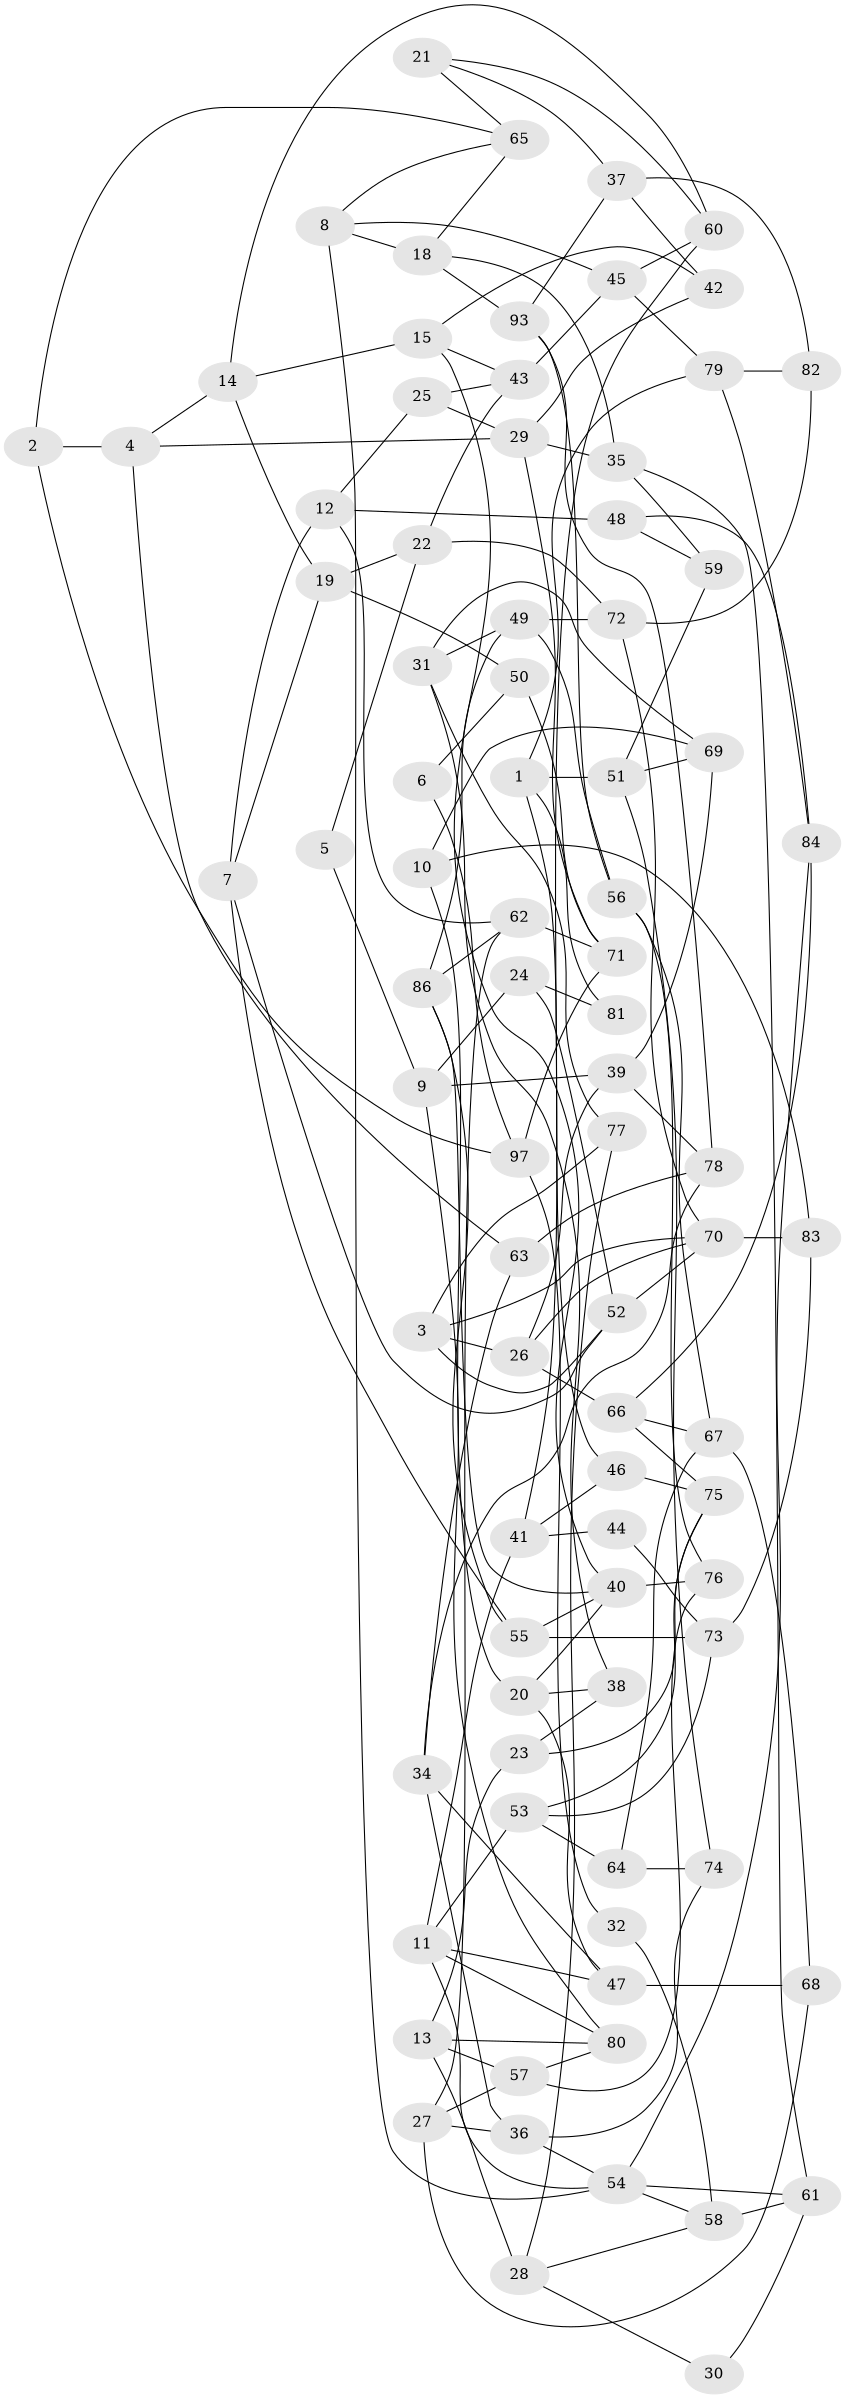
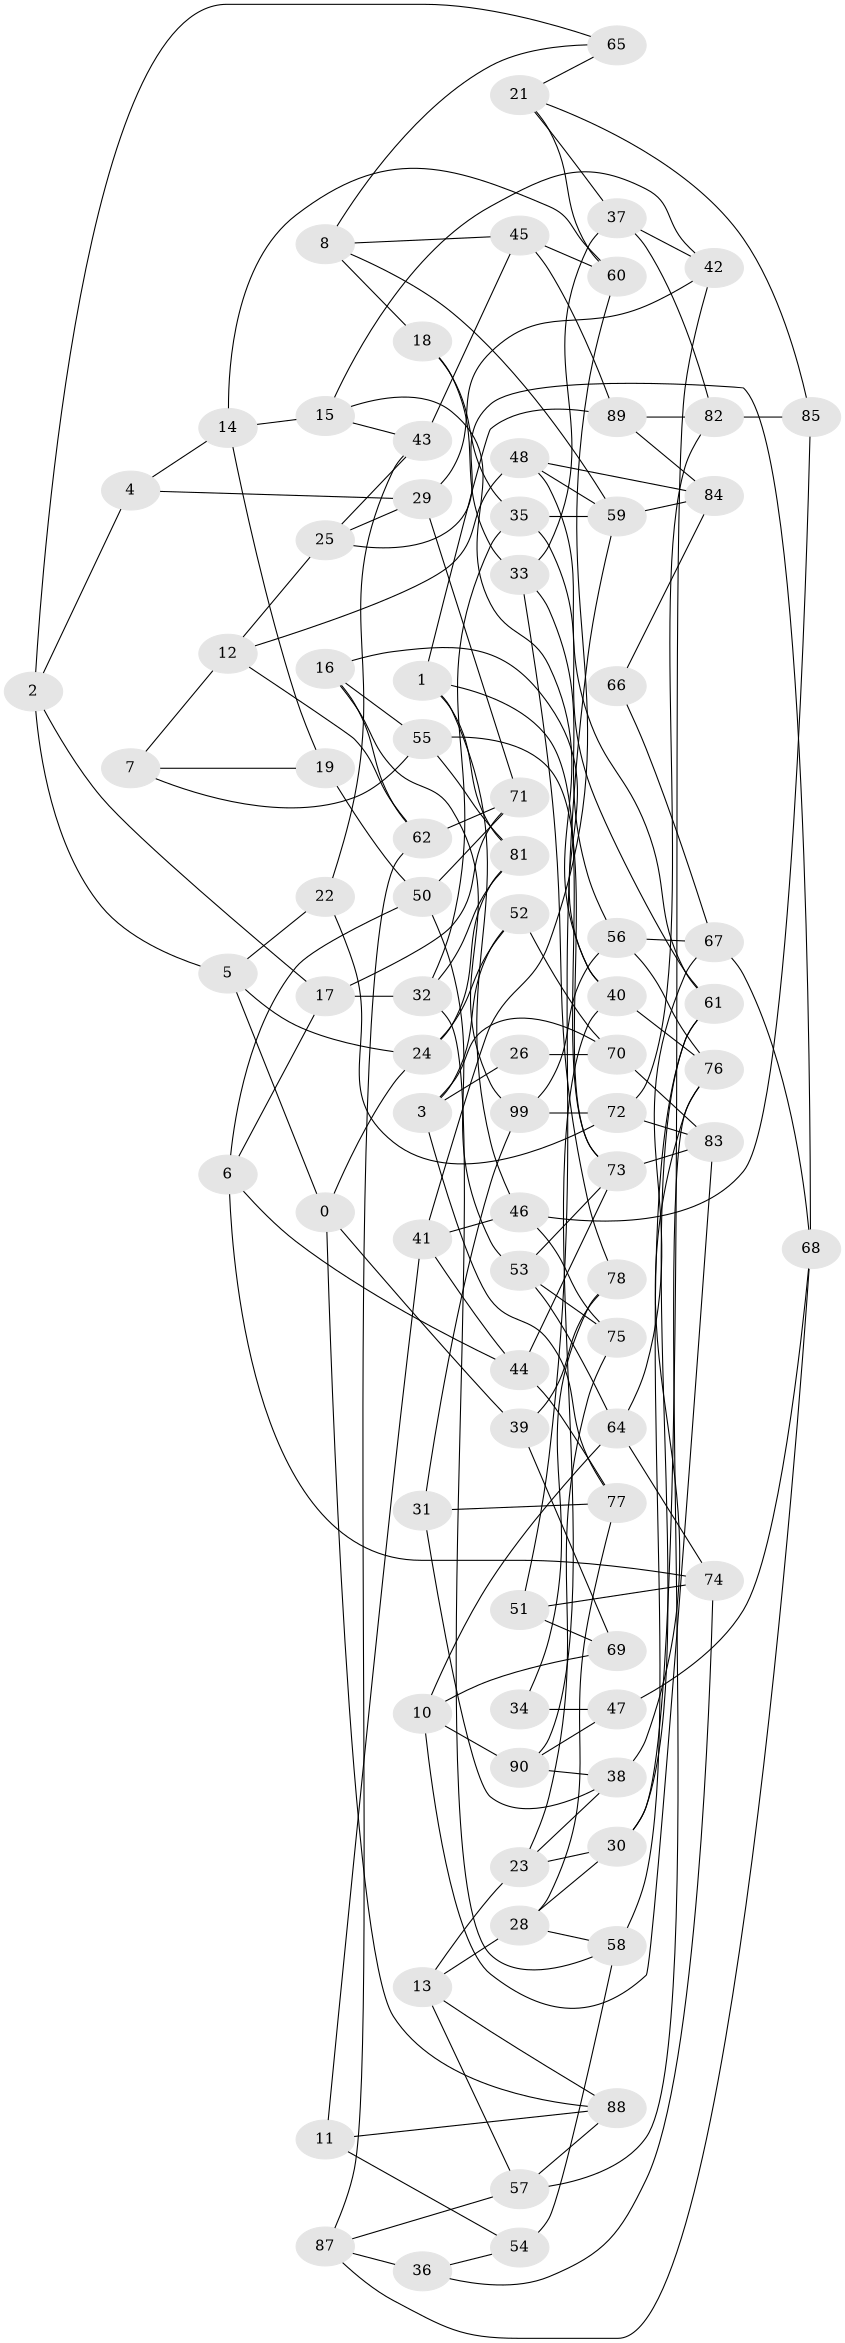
(471, 197) -> none
(520, 321) -> (520, 575)
(714, 371) -> (617, 417)
none -> (811, 417)
(559, 448) -> (462, 764)
none -> (784, 559)
(374, 563) -> none
(520, 620) -> (520, 1113)
(586, 647) -> none
none -> (677, 711)
(569, 777) -> (563, 771)
none -> (77, 868)
none -> (466, 934)
(652, 977) -> (666, 1128)
(422, 988) -> (325, 669)
none -> (314, 1033)
(422, 1087) -> (325, 1212)
(520, 1158) -> (325, 996)
(567, 1160) -> none
(520, 1257) -> none
(347, 1258) -> none
none -> (355, 1282)
(356, 1304) -> (497, 355)
(568, 1385) -> none
none -> (668, 1424)
none -> (573, 1434)
(666, 1454) -> none
none -> (323, 1515)
none -> (499, 1568)
(578, 1607) -> (471, 801)
(520, 1696) -> (520, 1768)
(768, 1760) -> (666, 506)
none -> (572, 1856)
(473, 1876) -> (463, 1034)
(454, 1926) -> none
(520, 1964) -> none
(617, 2044) -> (617, 2108)
(422, 2123) -> (325, 2246)
(718, 2190) -> (596, 737)
